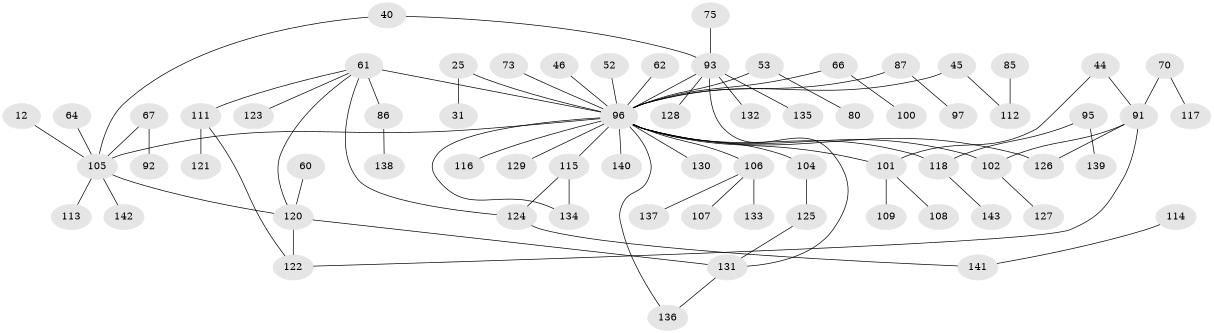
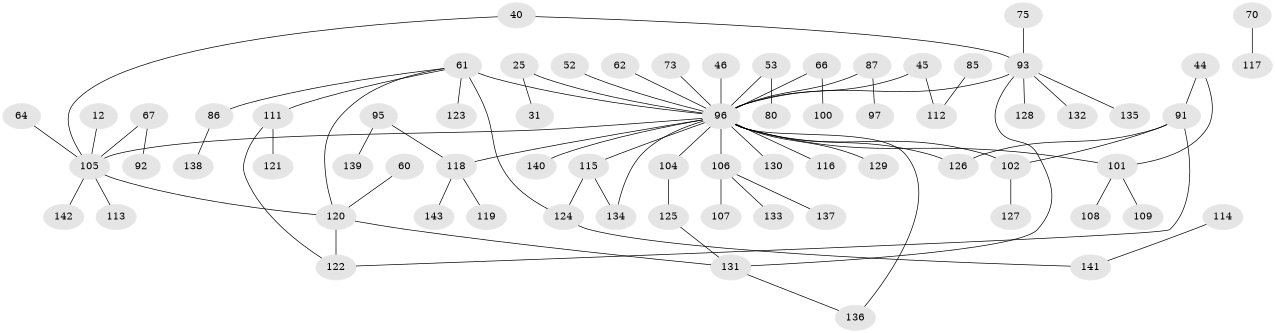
(1152, 91) -> none
none -> (486, 217)
